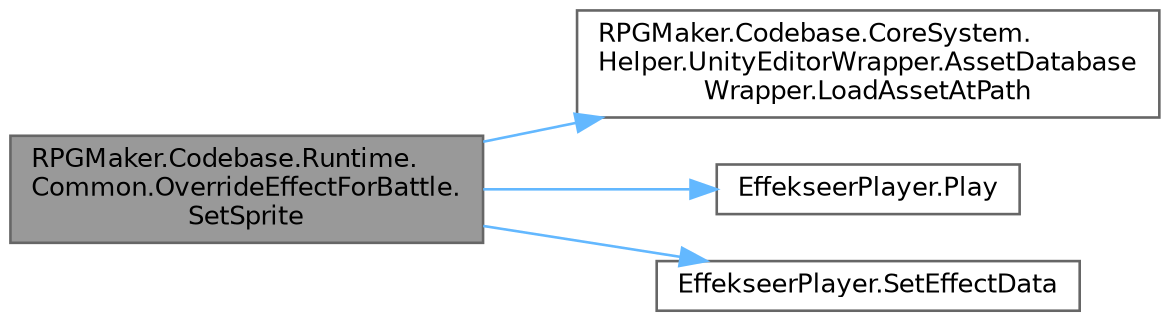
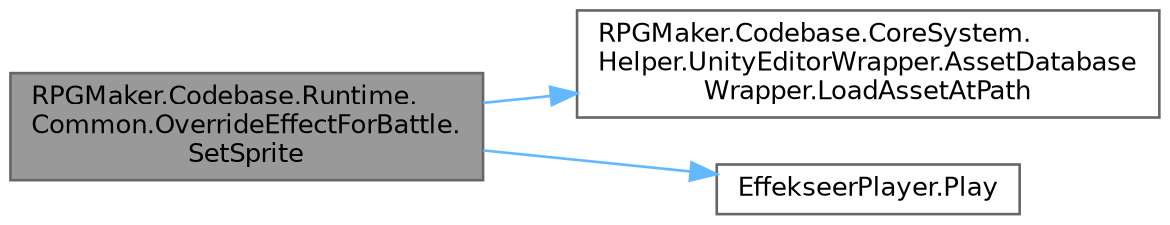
(868, 286) -> none
